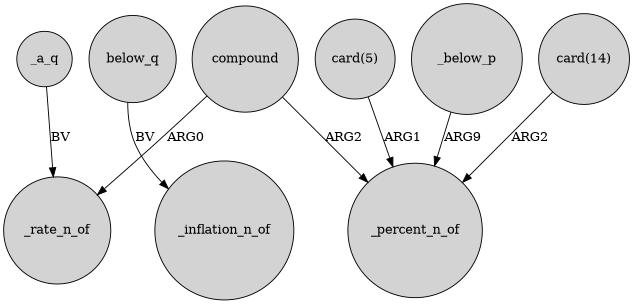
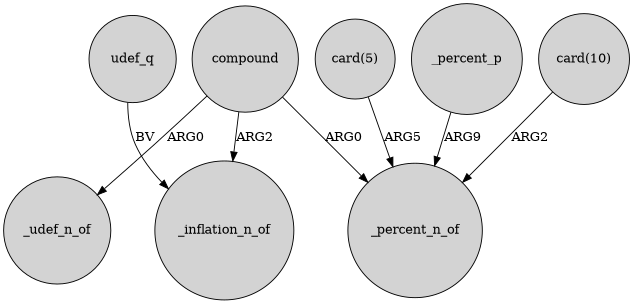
(45, 59) -> none
(133, 59) -> (133, 59)
(467, 59) -> (467, 59)
(584, 59) -> (584, 59)
none -> (236, 132)
(344, 138) -> (344, 138)
(403, 138) -> (403, 138)
(57, 230) -> (57, 230)
